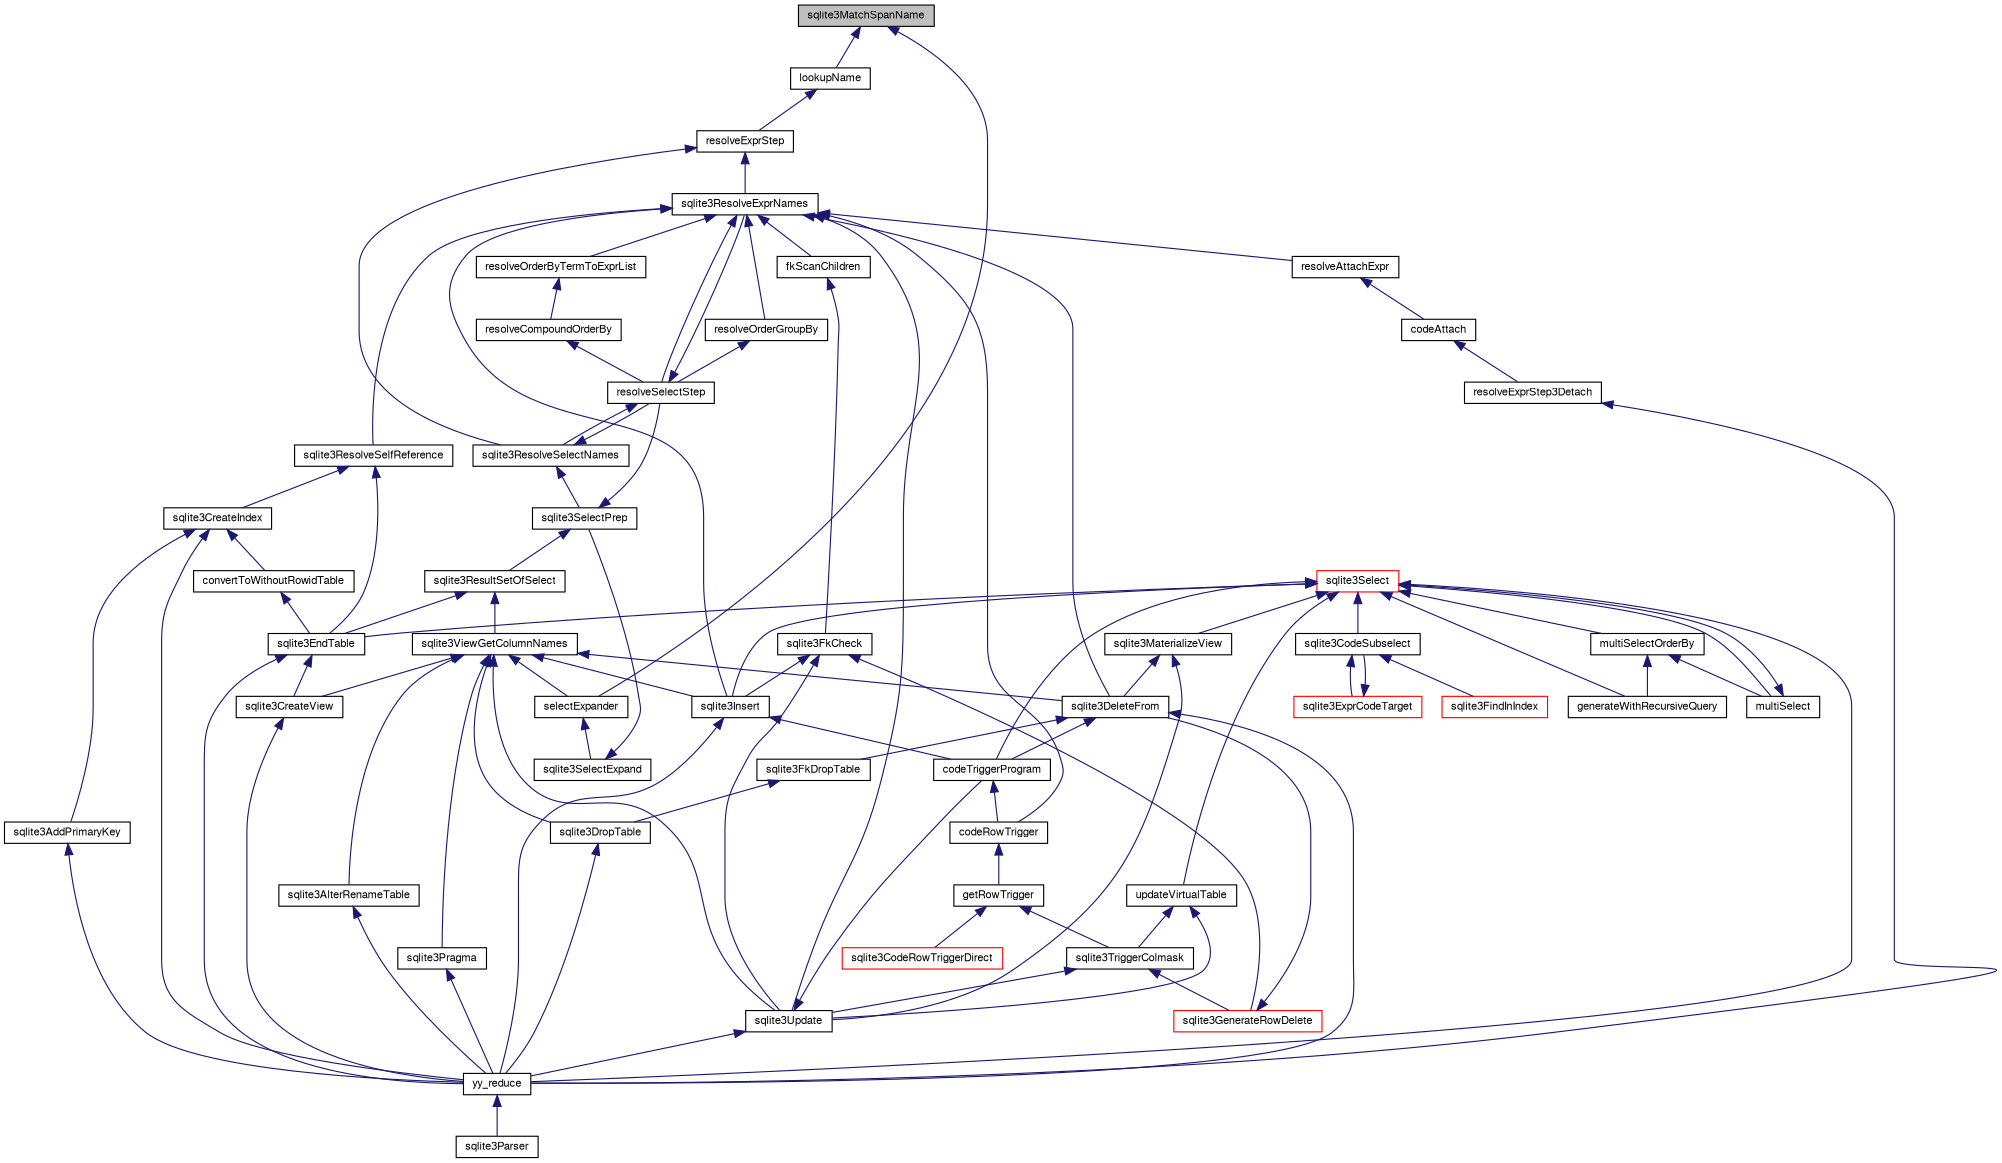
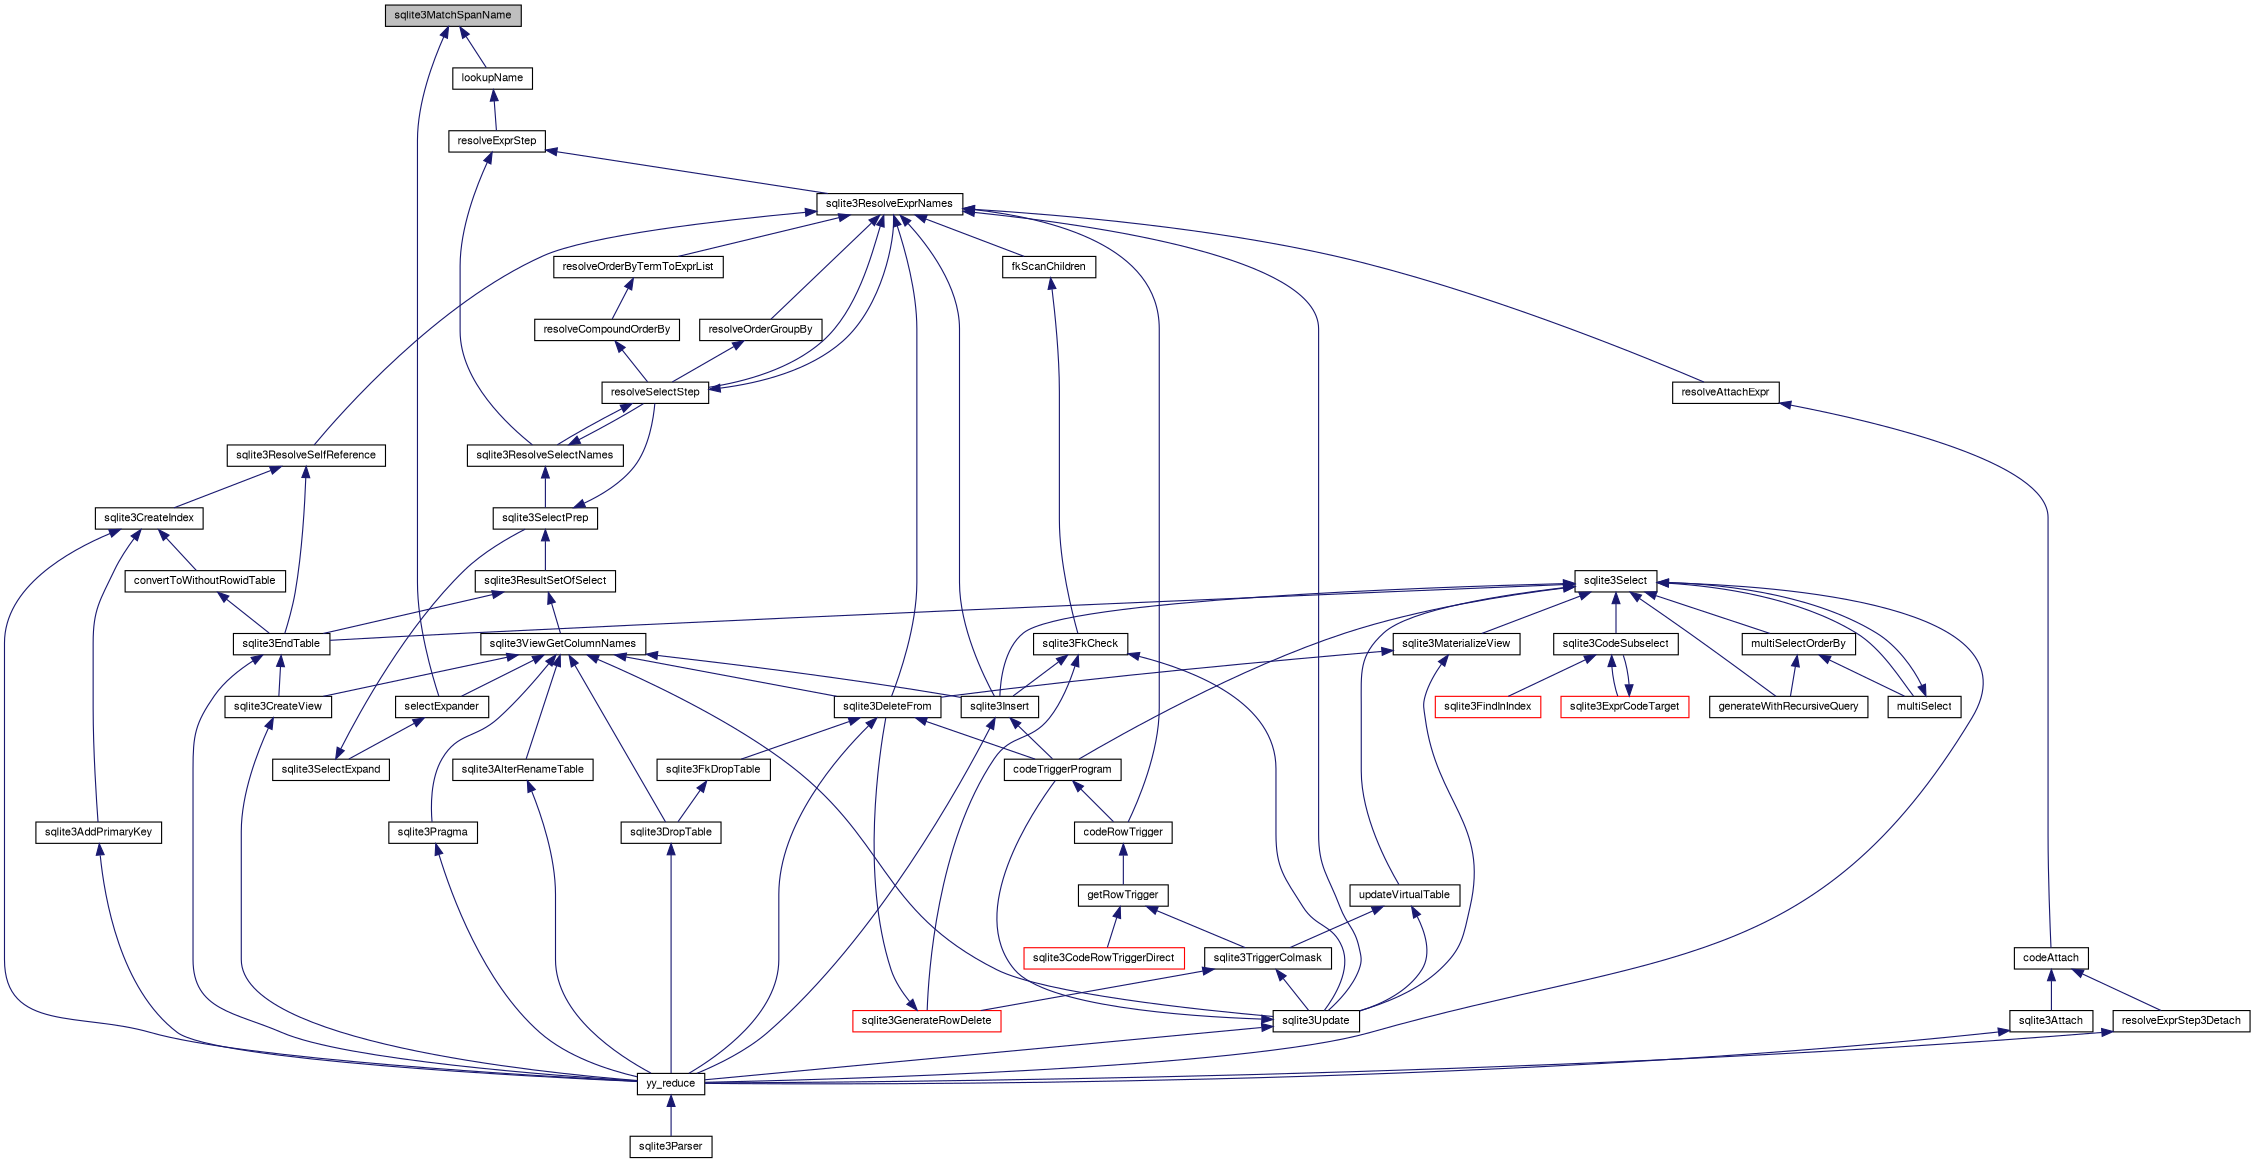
(1358, 581) -> (1616, 581)
none -> (2051, 1021)
